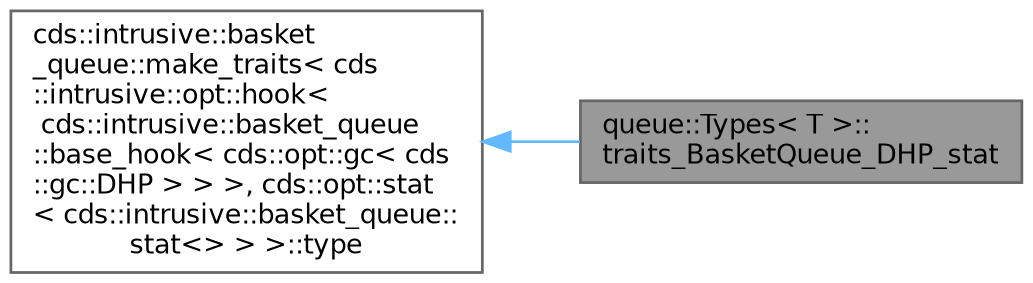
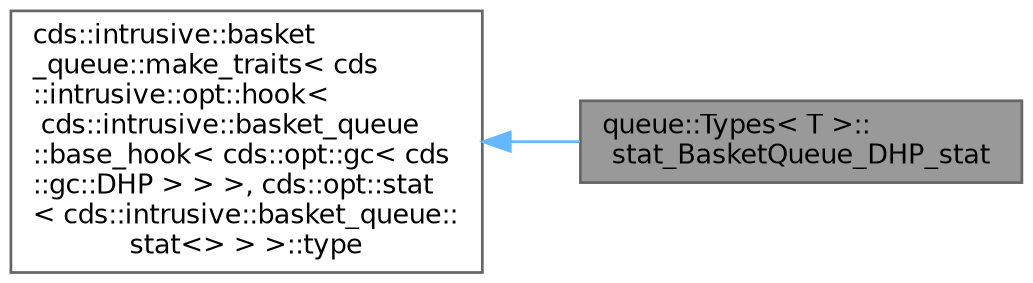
(801, 142) -> (801, 142)
